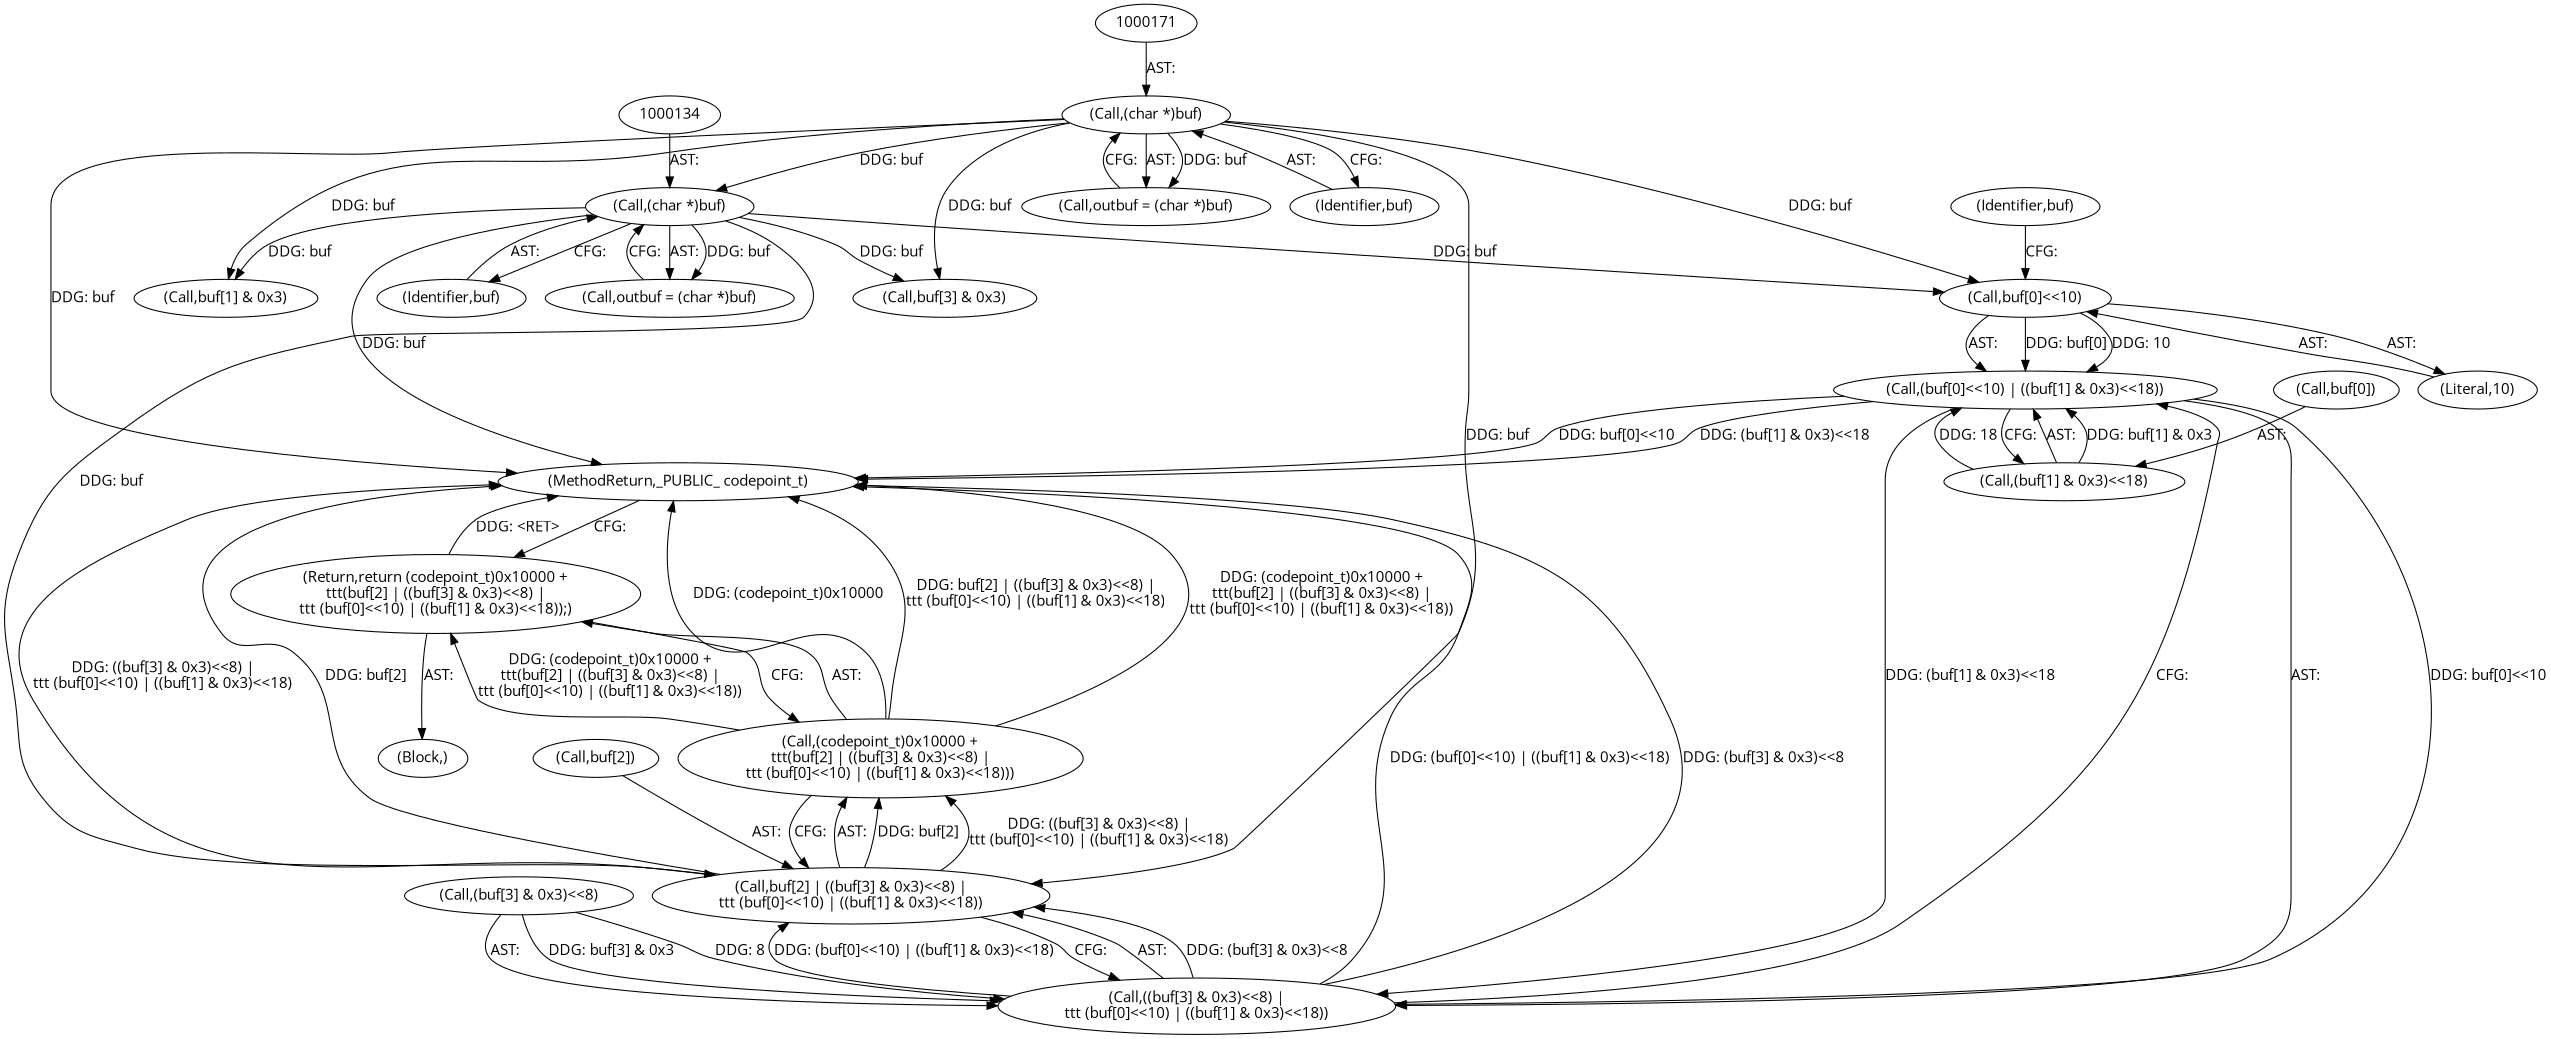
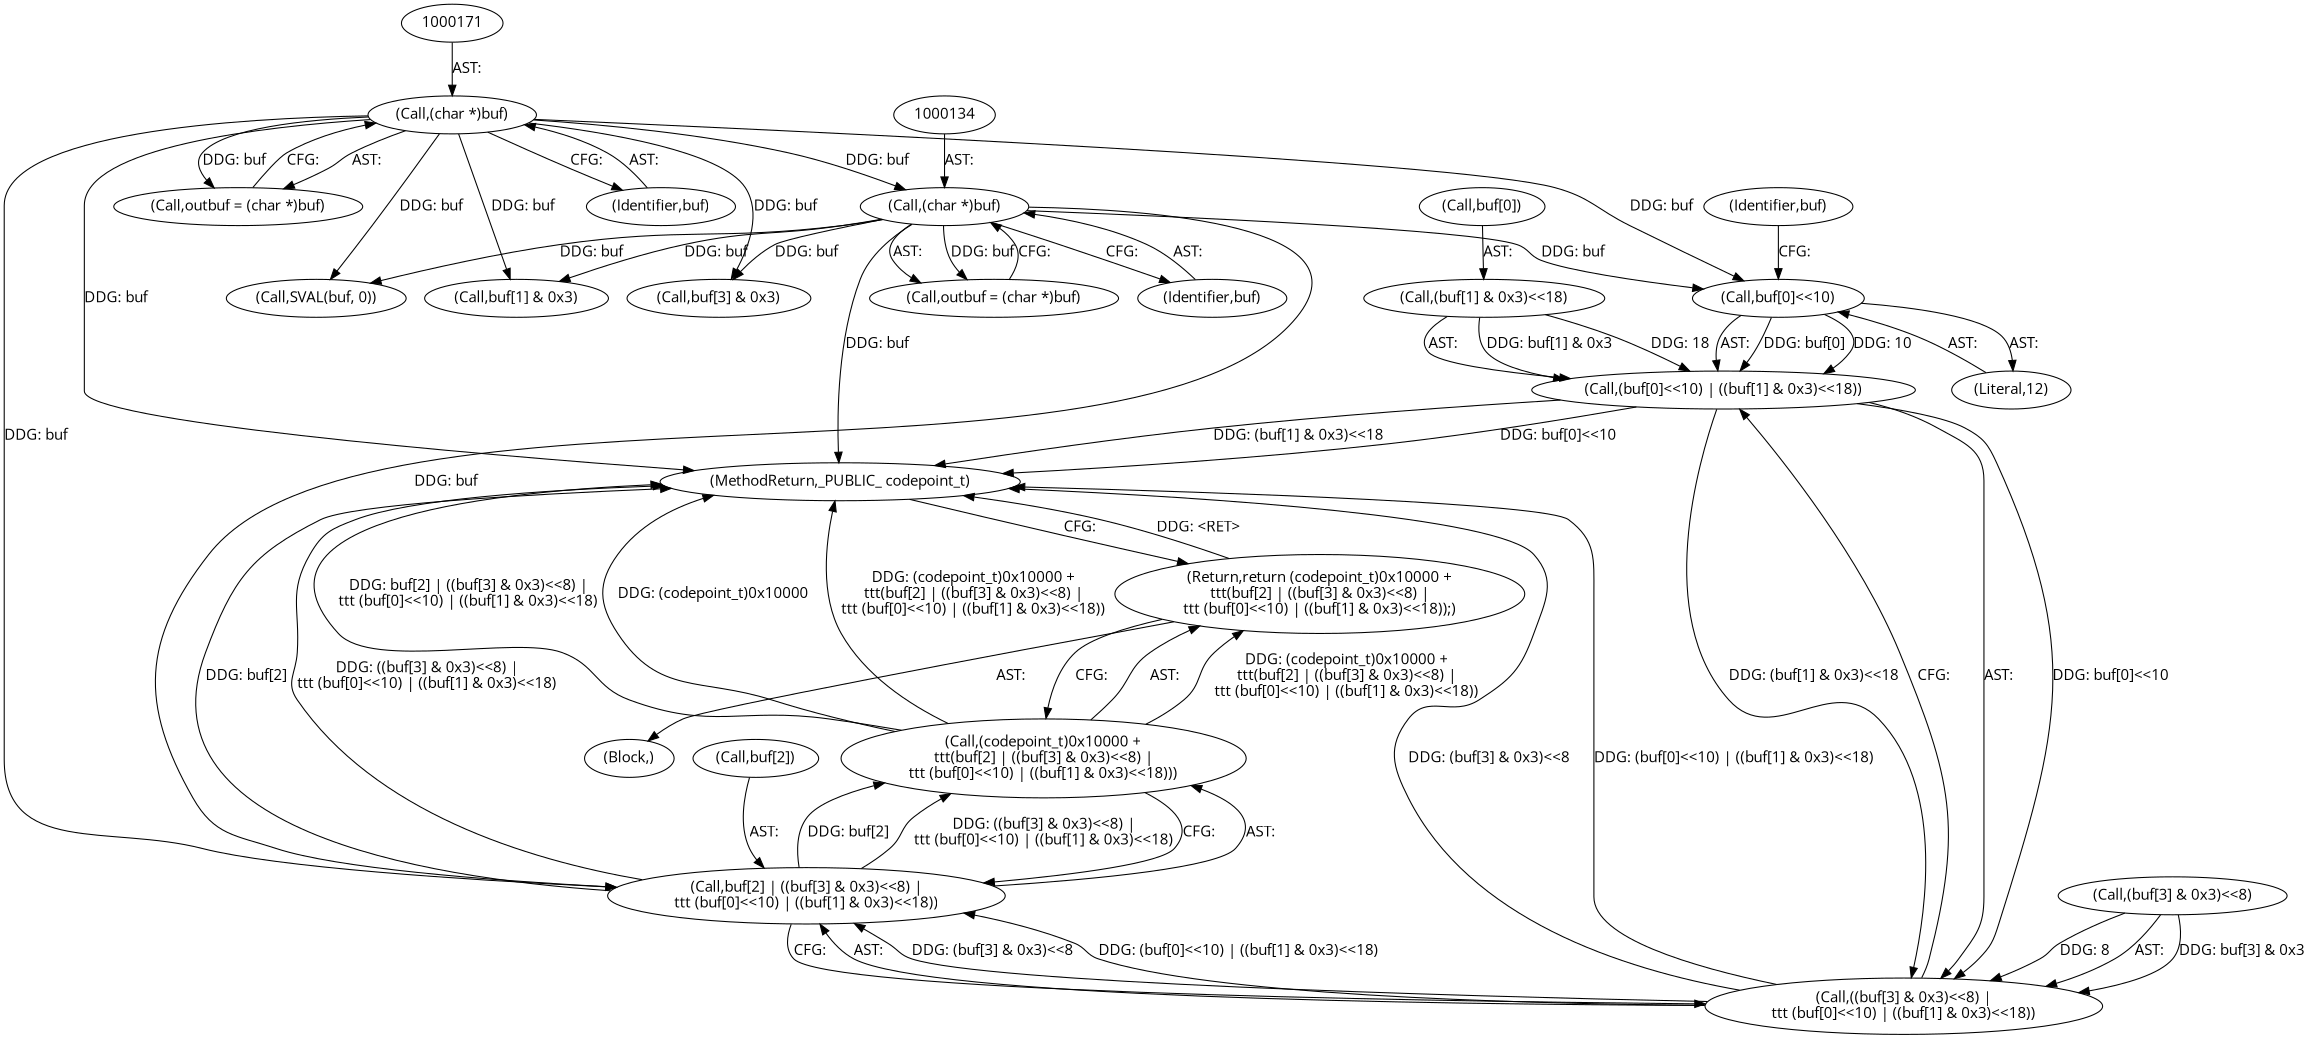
none -> (316, 298)
(2478, 390) -> (2011, 390)
(2002, 435) -> none
